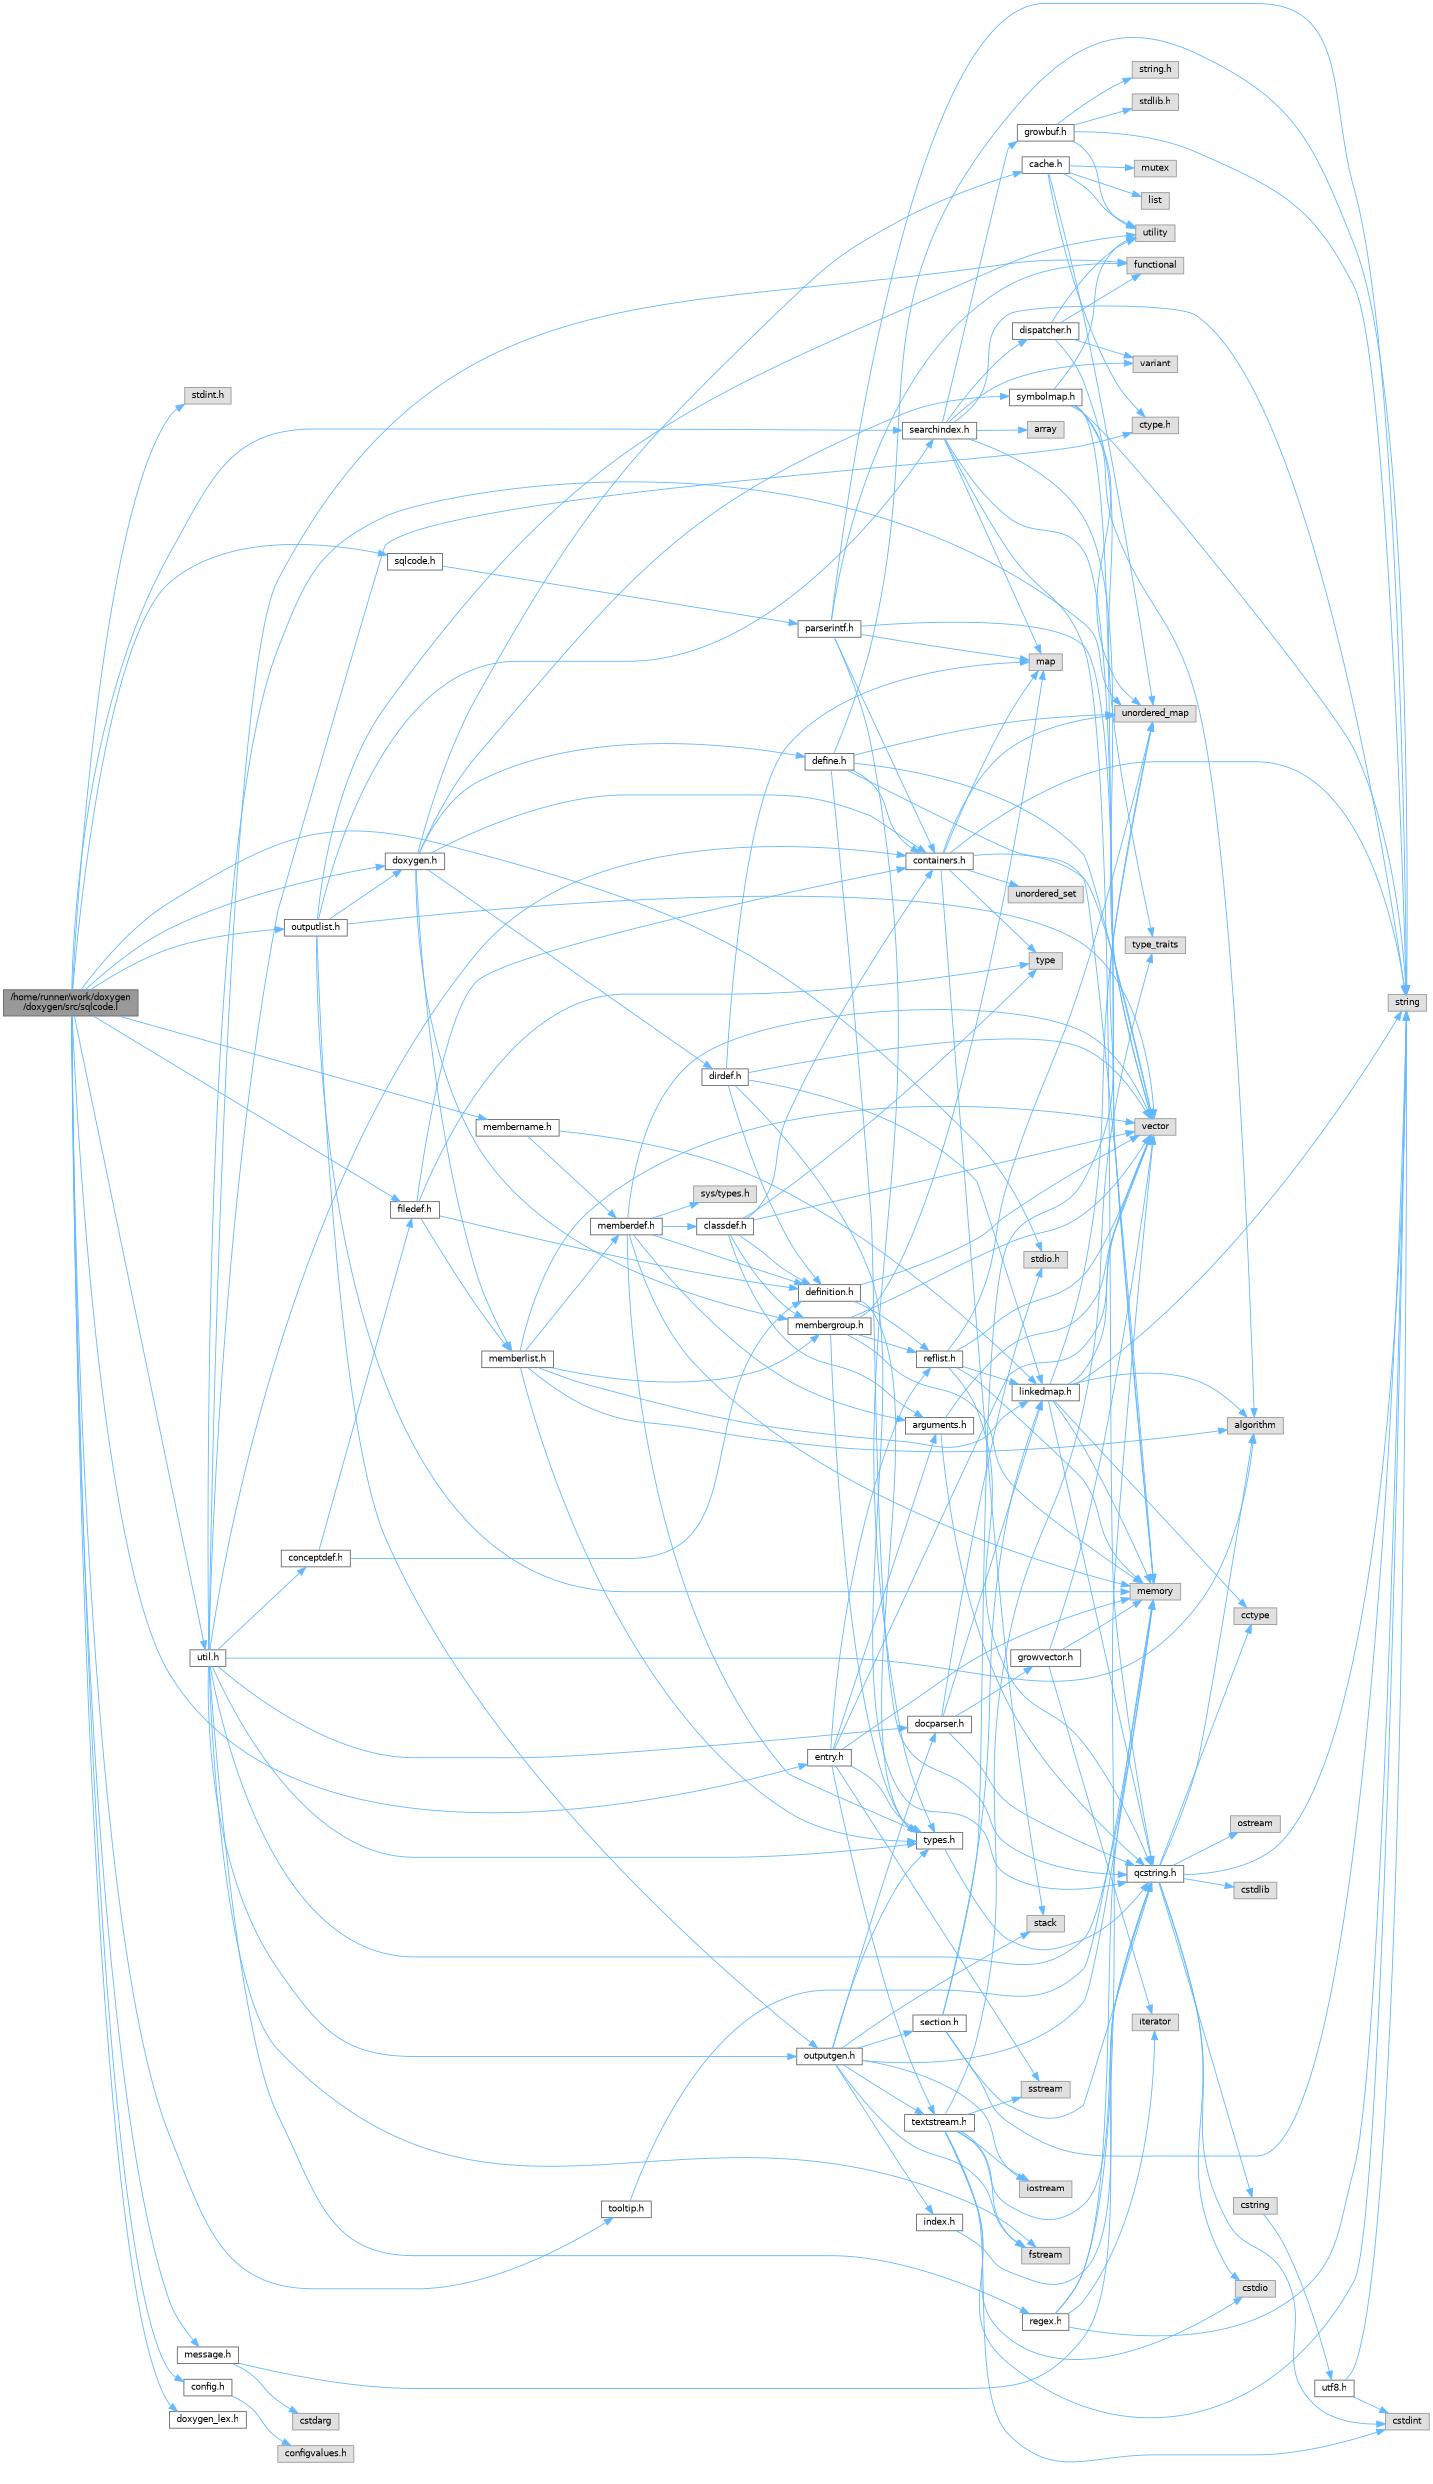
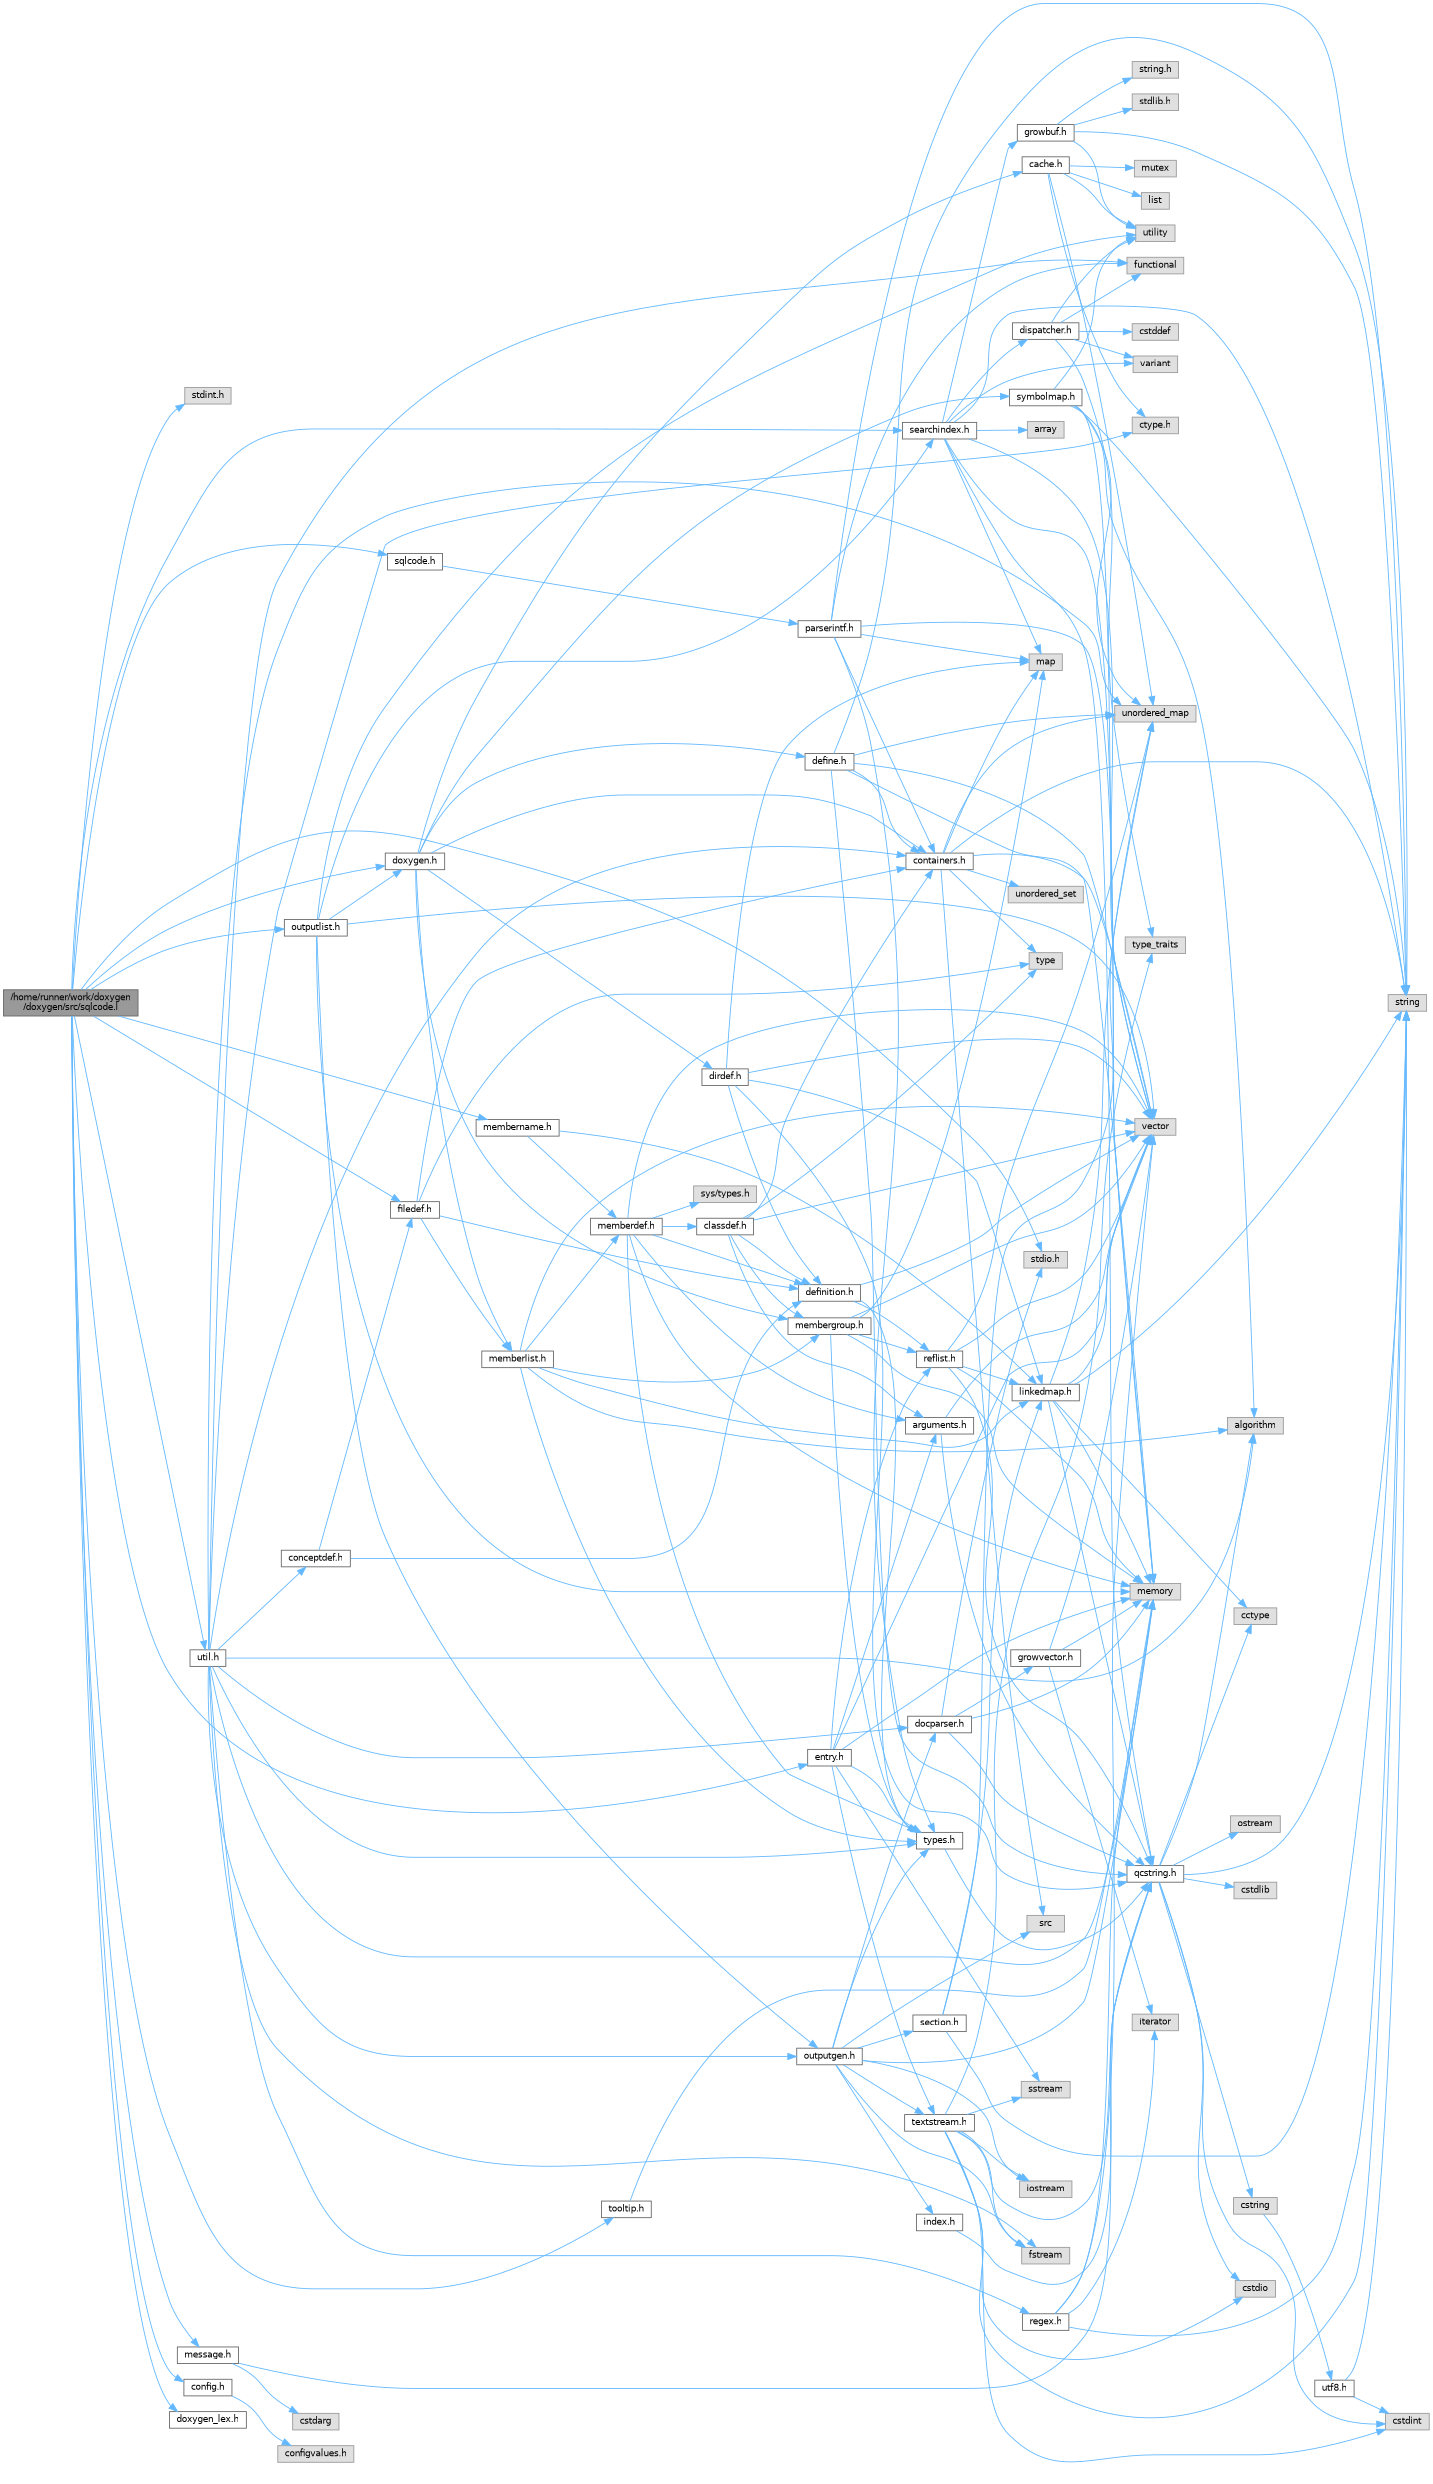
none -> (1155, 332)
(1162, 1374) -> none
(970, 1632) -> (1061, 1687)
(1046, 1924) -> (1046, 1924)
(1091, 2083) -> none
